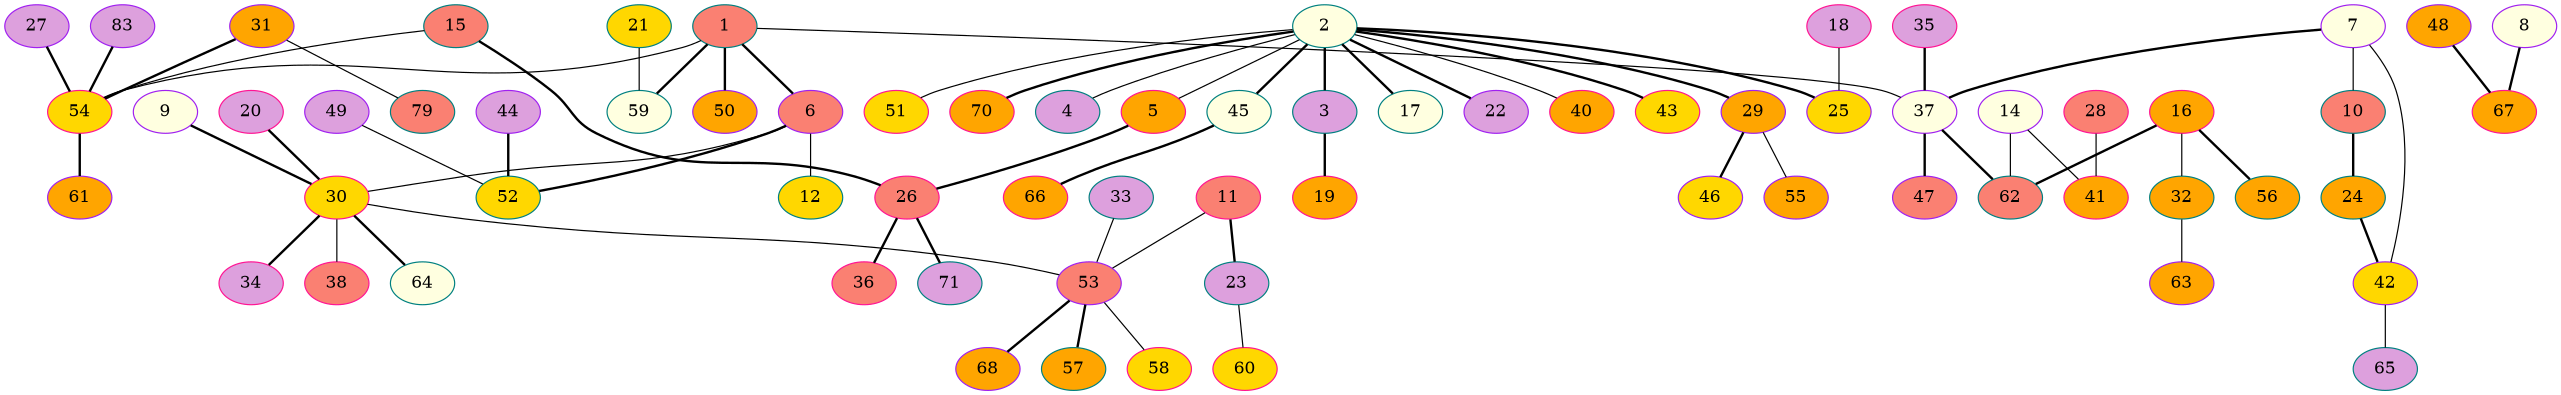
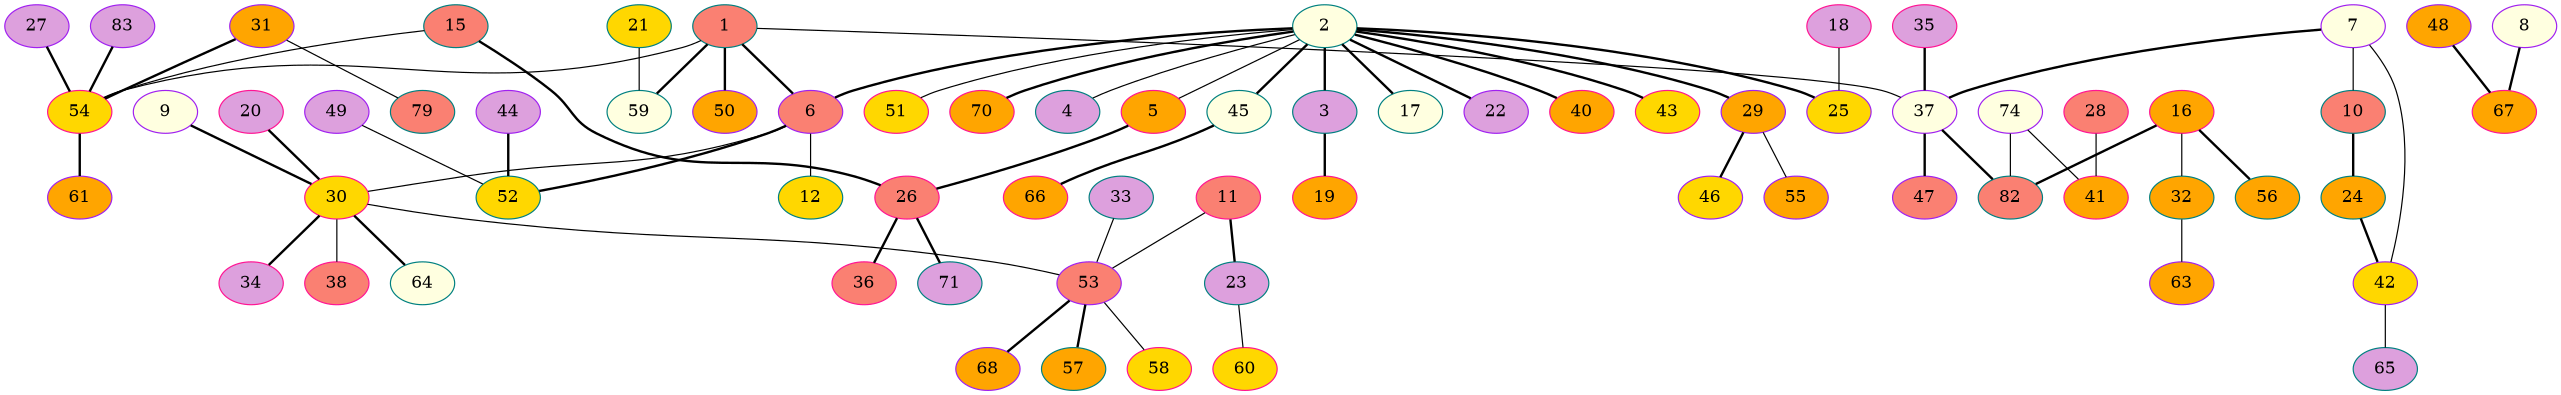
none -> (1061, 48)
(1462, 64) -> (1462, 64)
(2010, 112) -> (2010, 112)
(2010, 198) -> (2010, 198)
